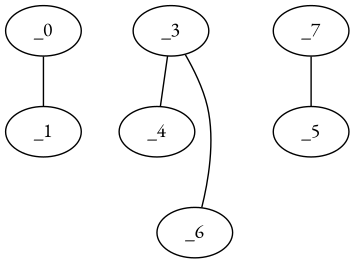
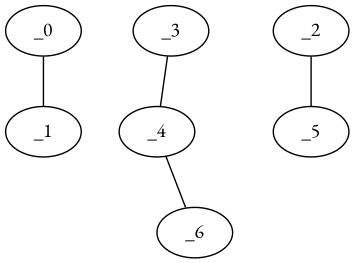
(311, 31) -> (311, 31)
(210, 129) -> (176, 182)
